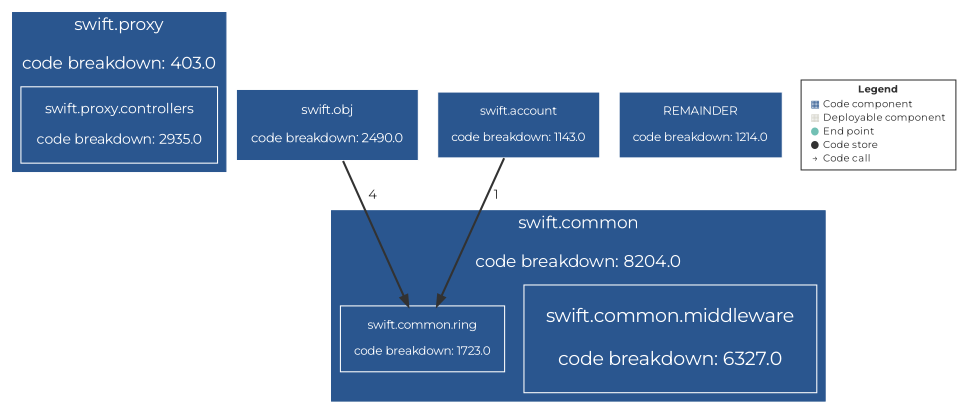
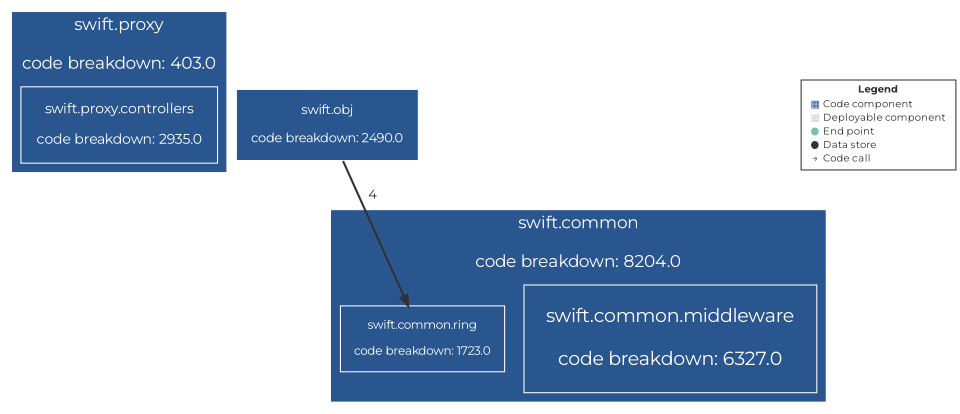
(519, 125) -> none
(701, 125) -> none
(851, 145) -> (850, 145)
